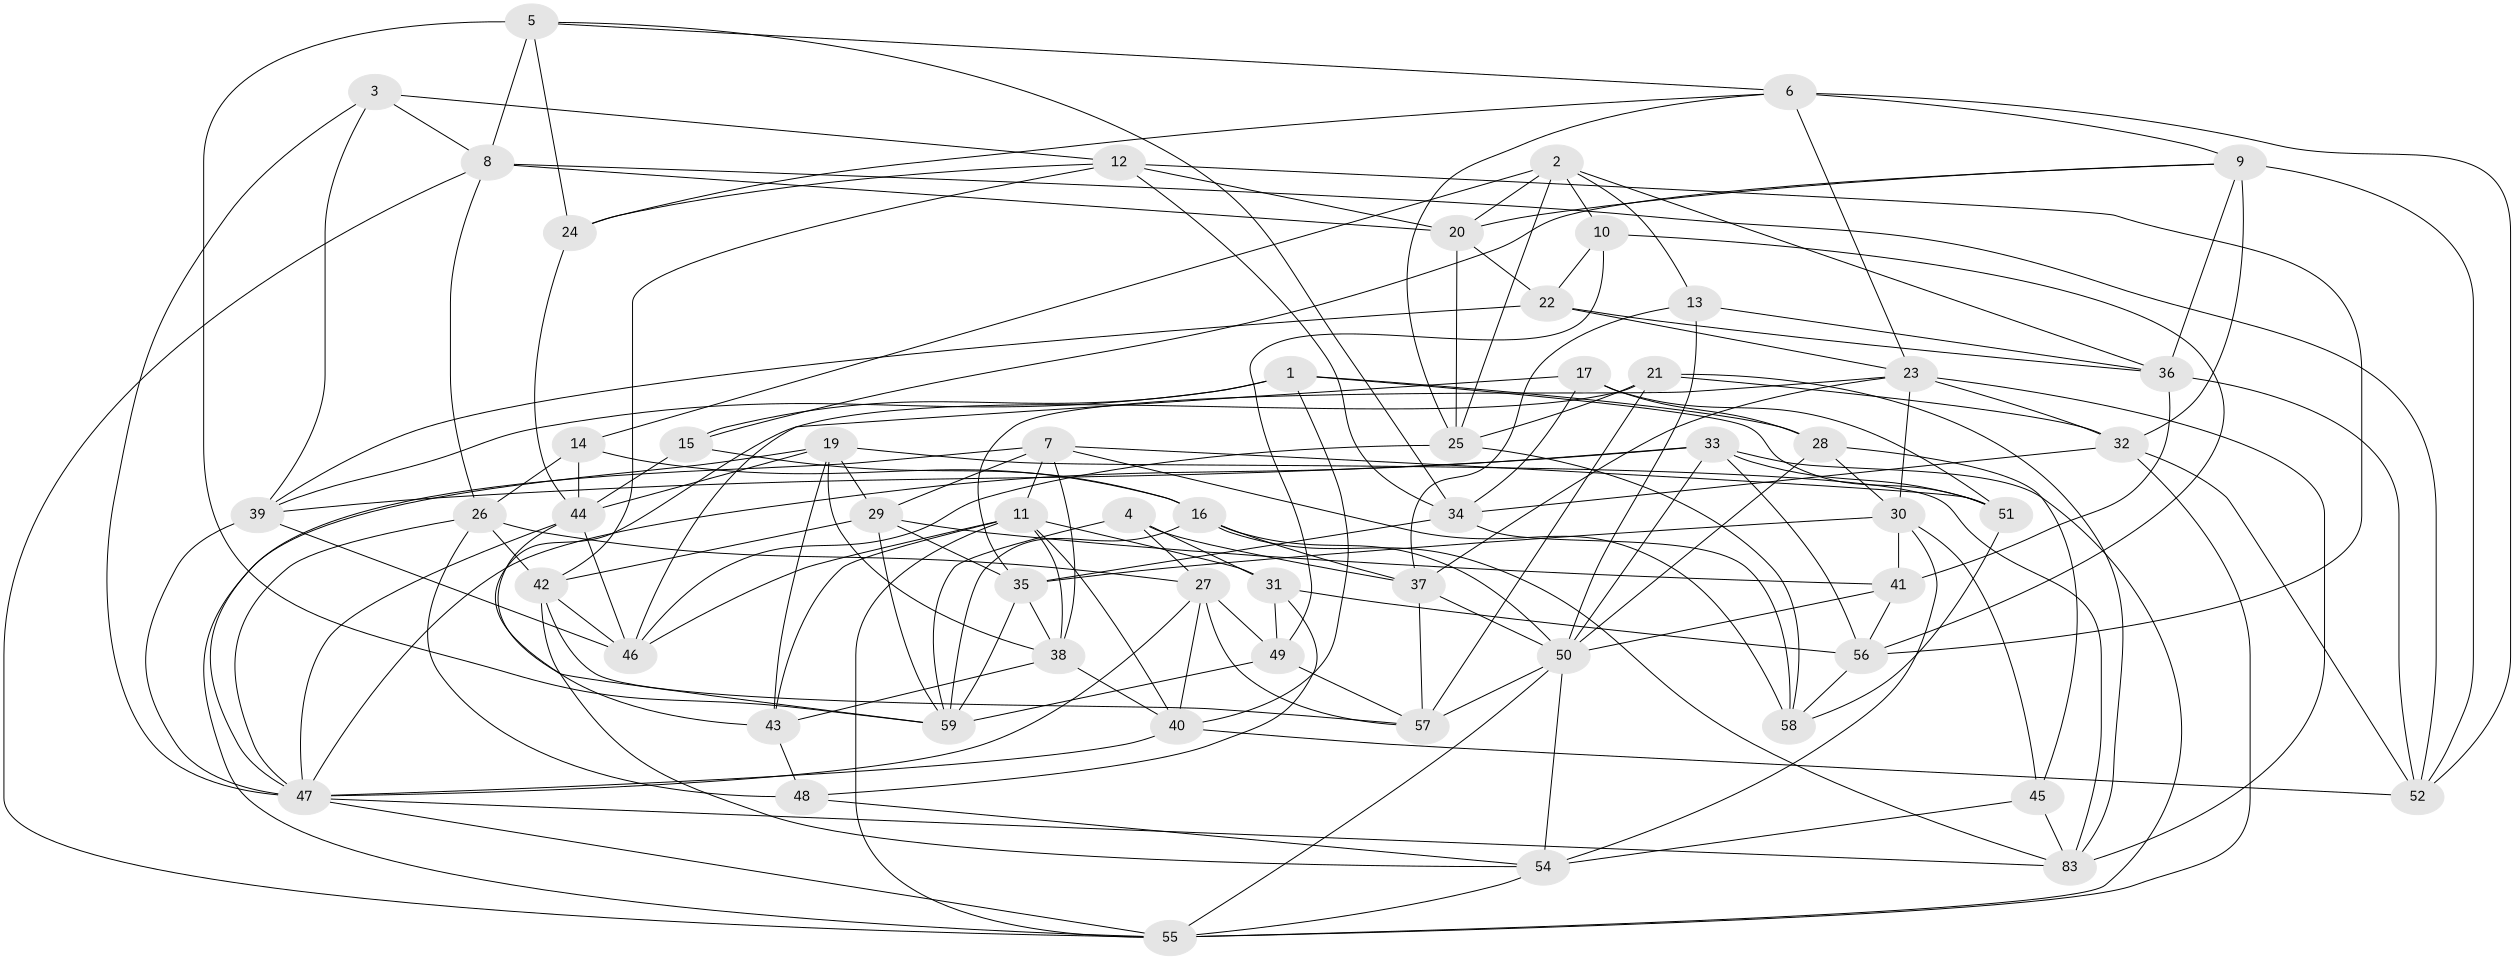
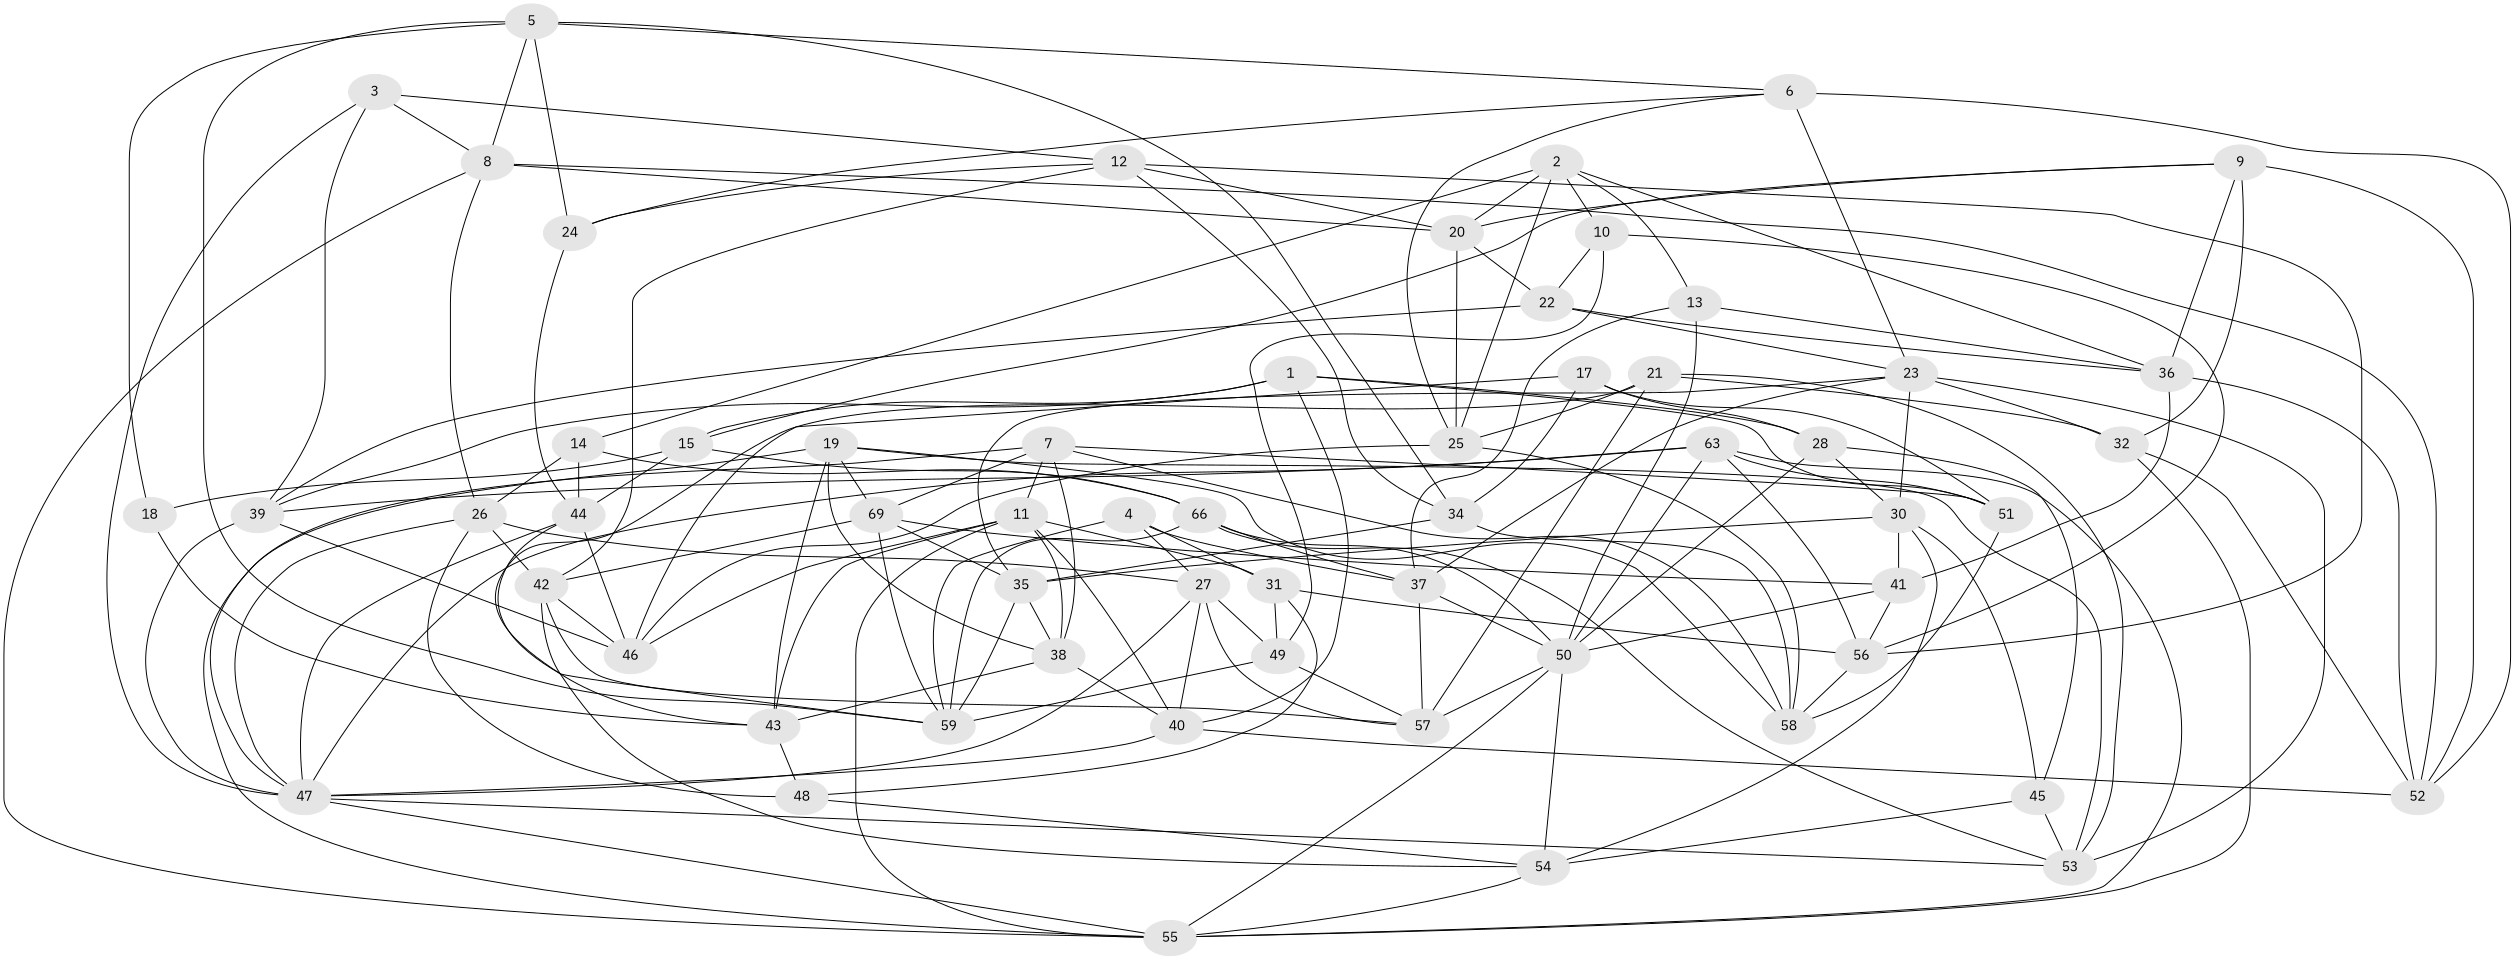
(2018, 115) -> none
(1713, 445) -> (1713, 445)
(1727, 486) -> none
(654, 494) -> (1266, 532)
none -> (150, 515)
(876, 515) -> (876, 515)
(1199, 515) -> (1199, 515)
(2070, 868) -> (2070, 868)
